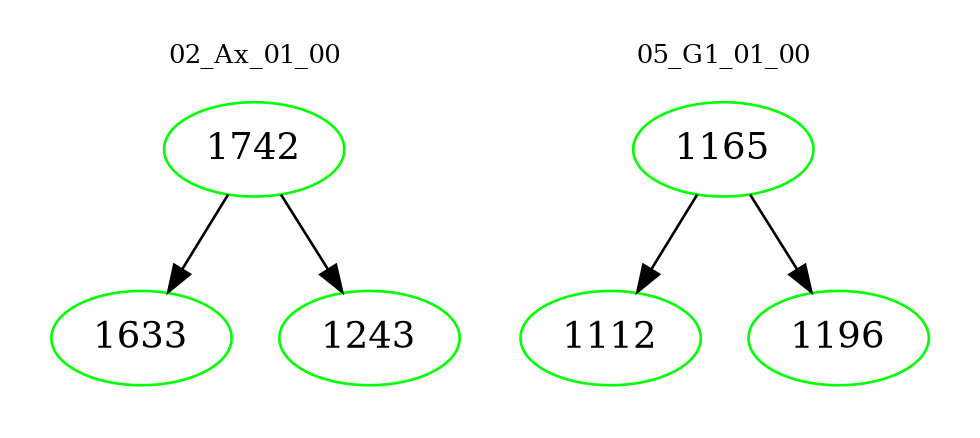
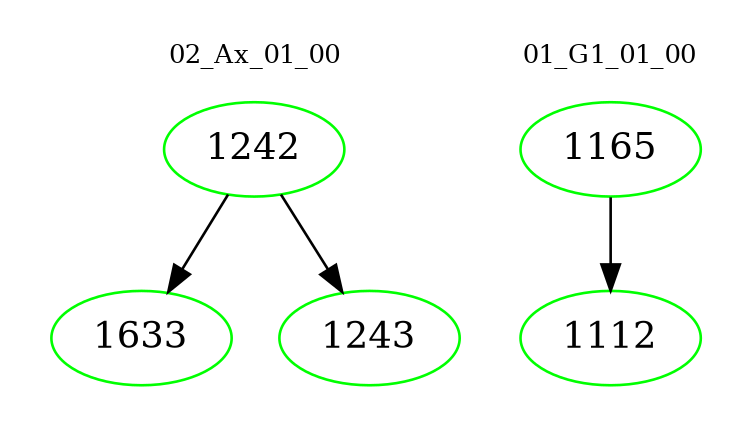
(725, 56) -> (611, 56)
(254, 149) -> (254, 149)
(839, 338) -> none
